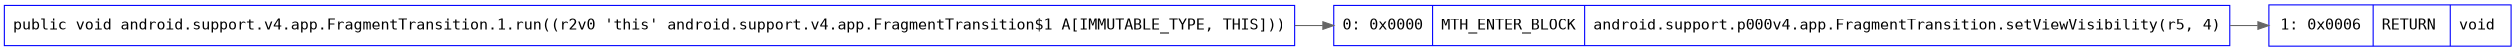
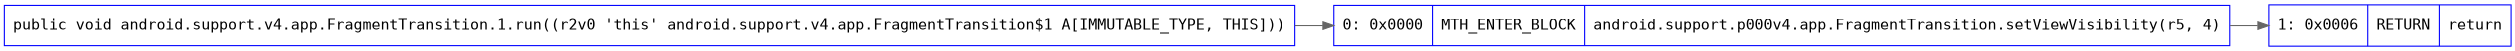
(2477, 25) -> (2475, 25)
